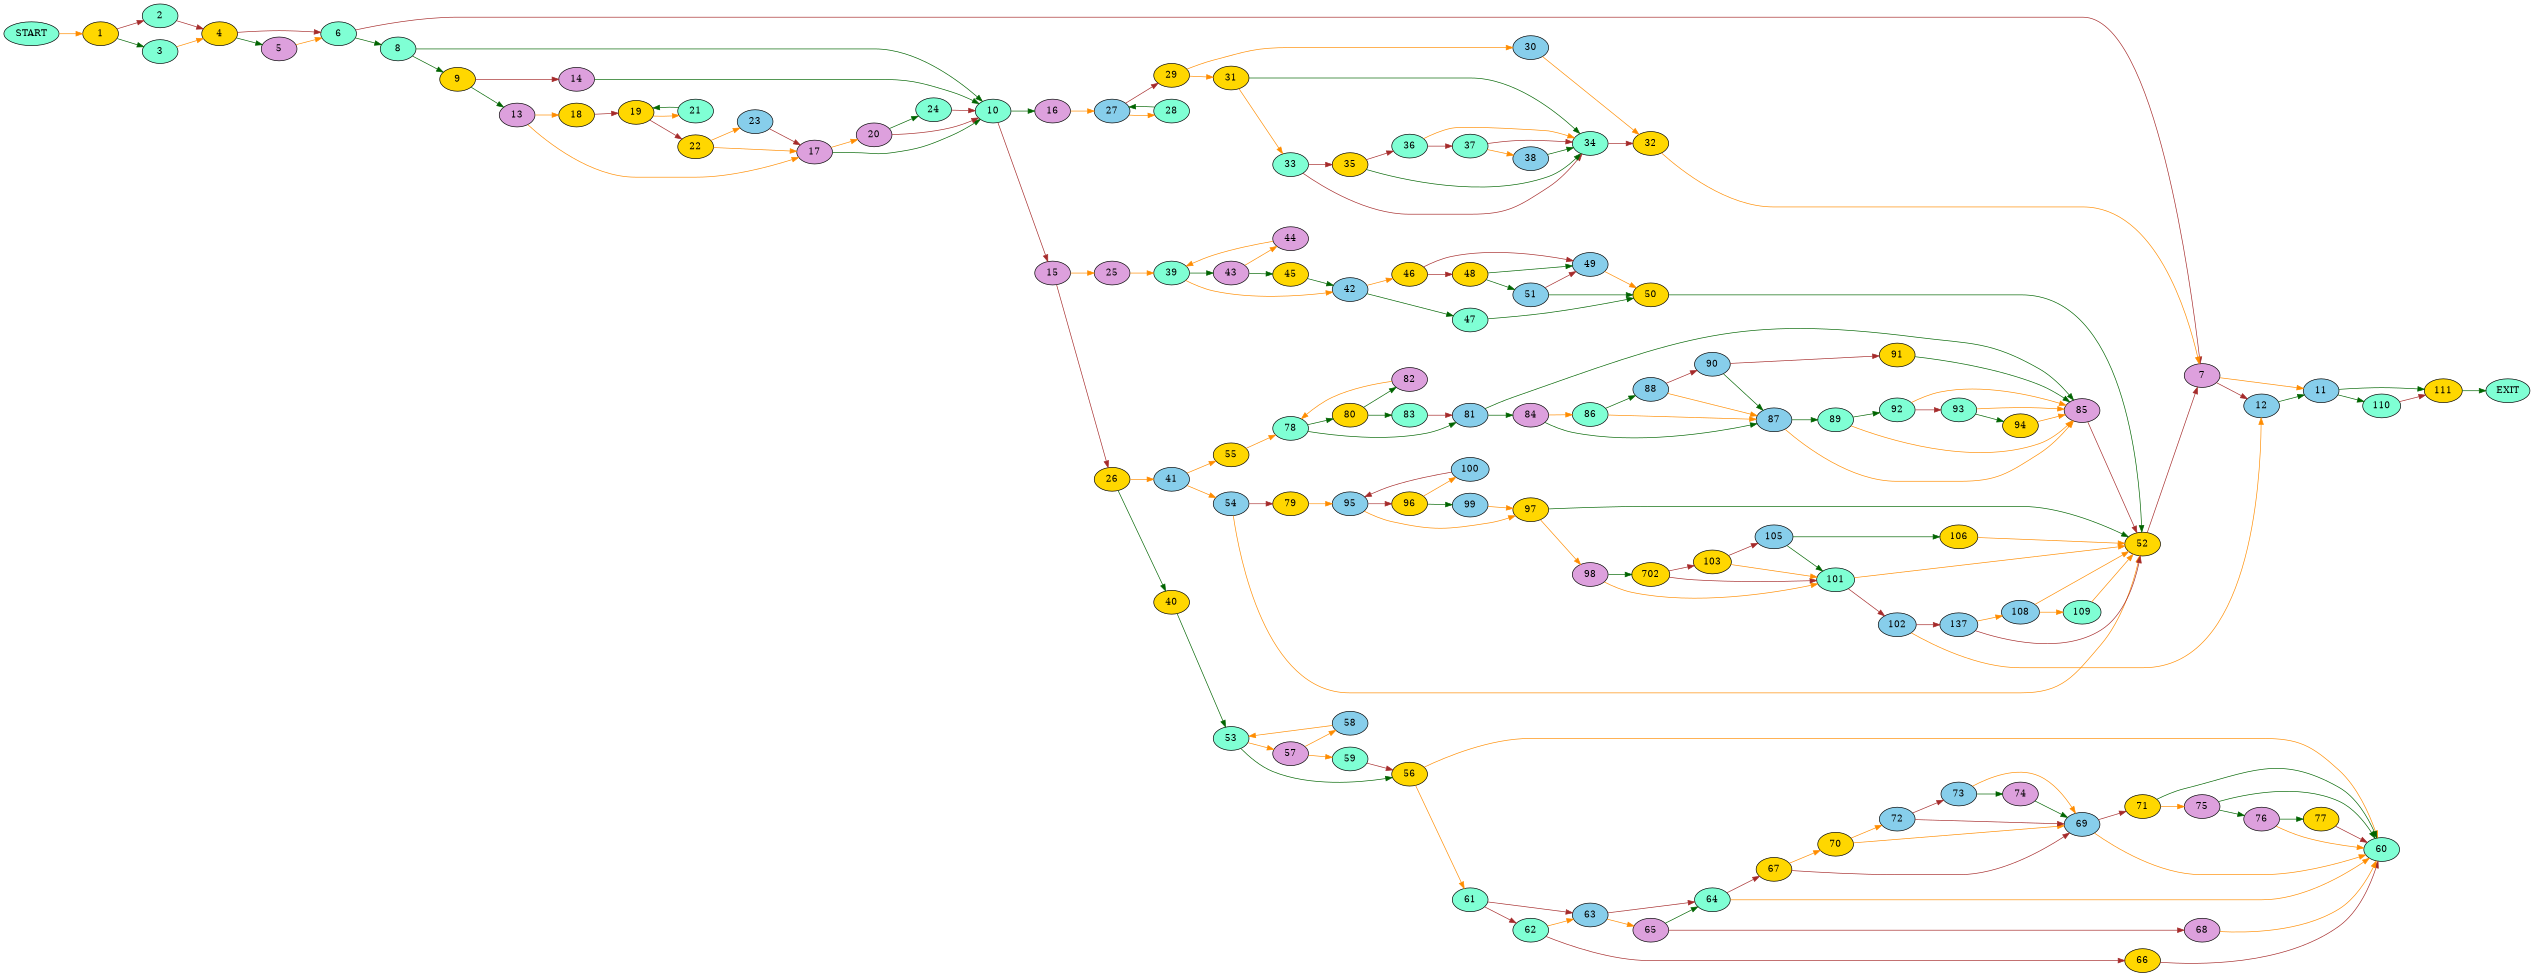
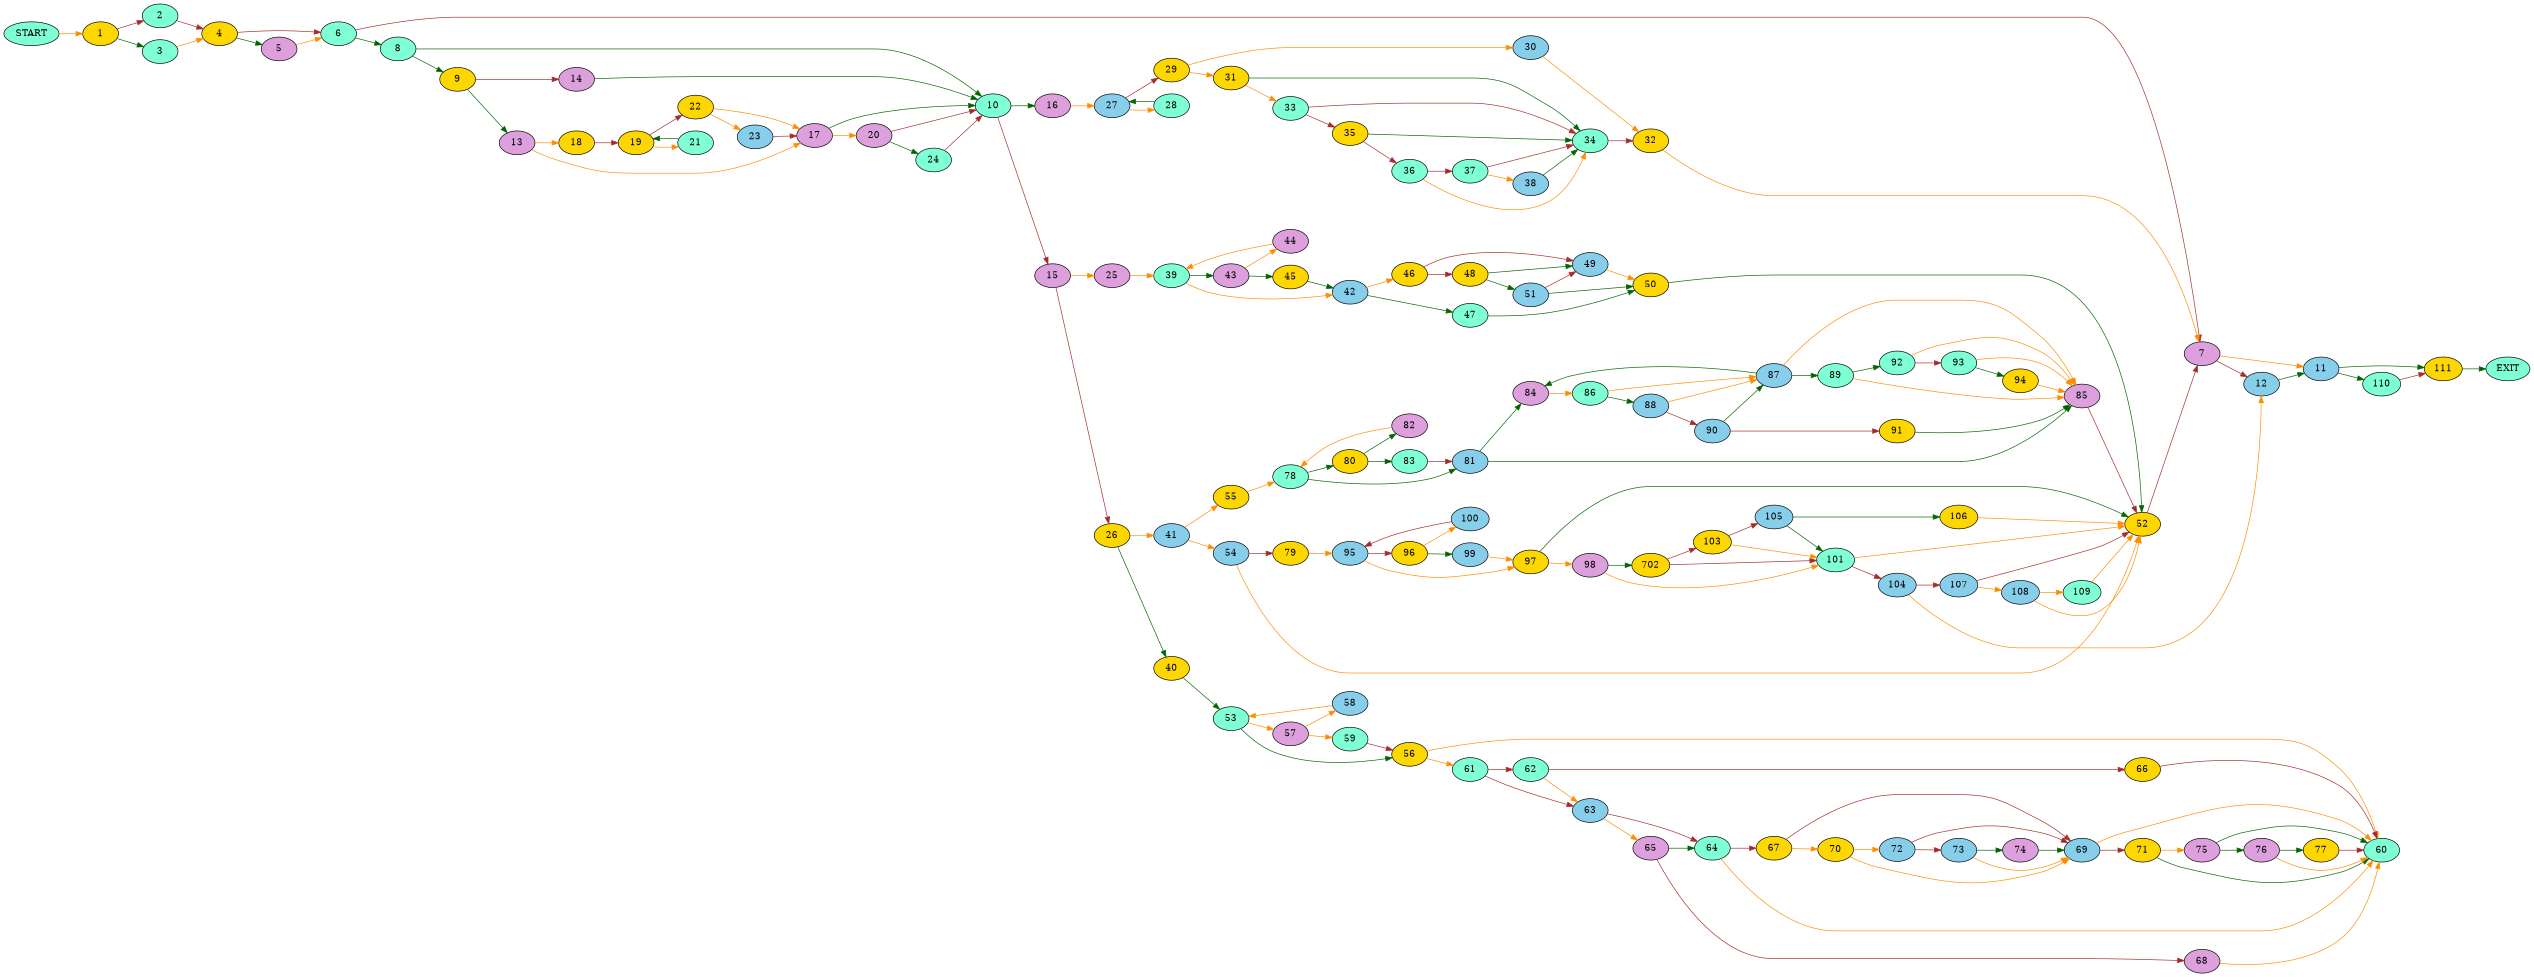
(1647, 438) -> (1653, 367)
(1897, 625) -> (1897, 585)
(1959, 625) -> (1959, 585)
